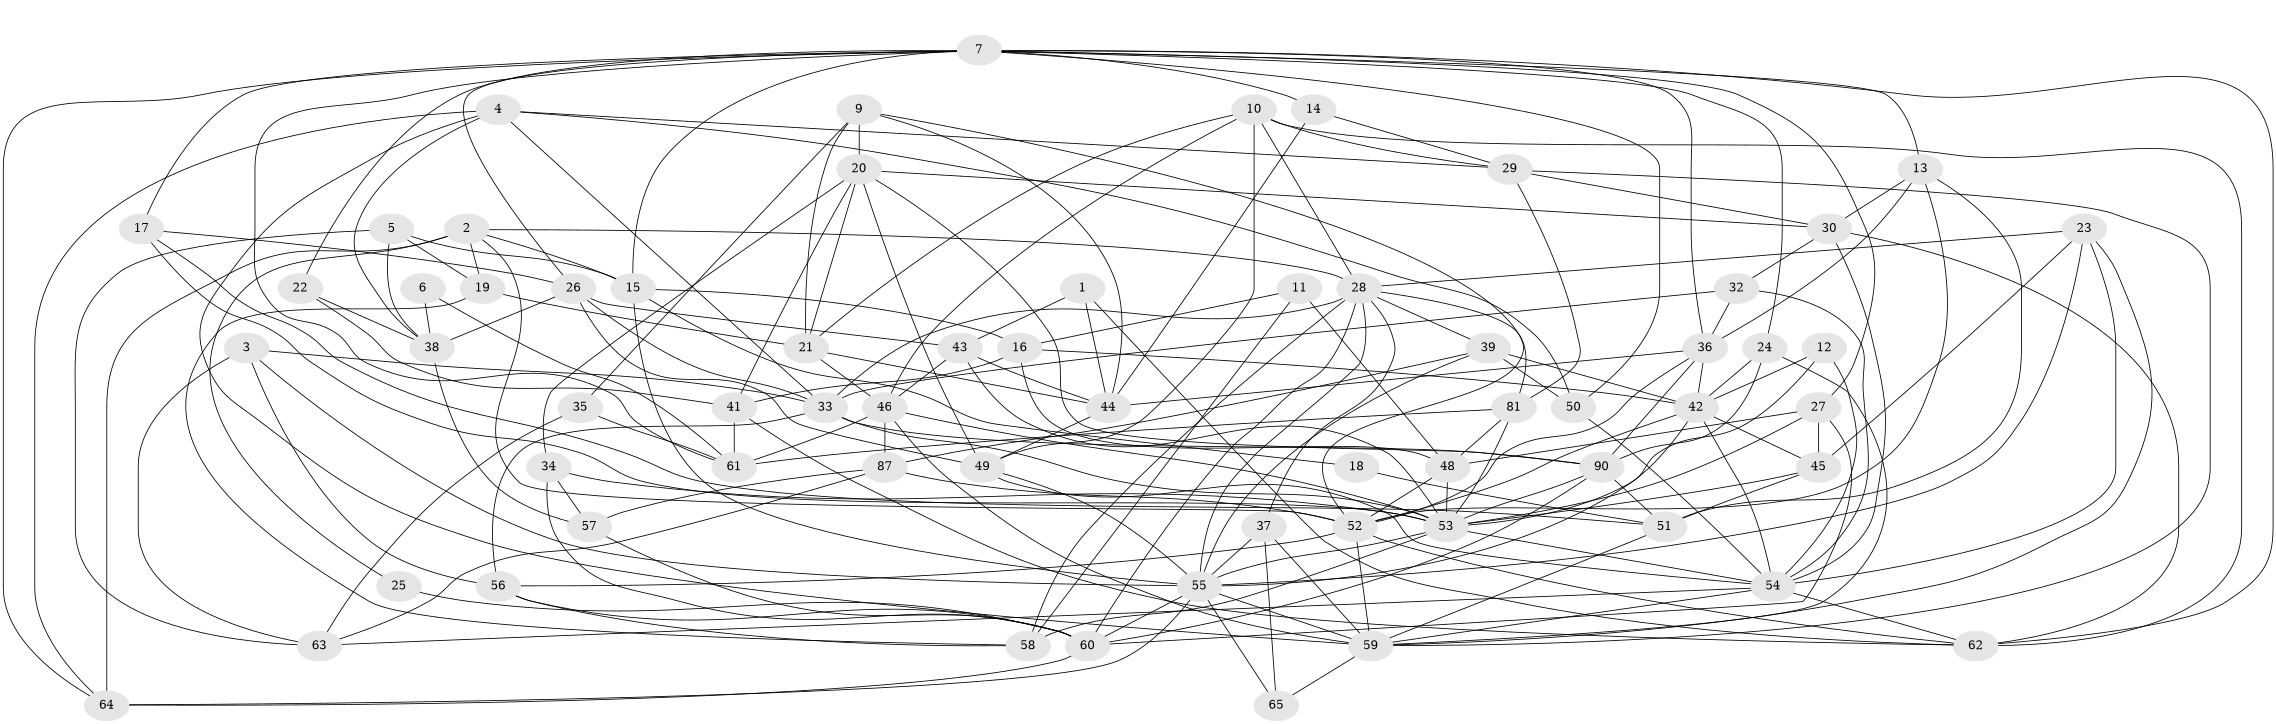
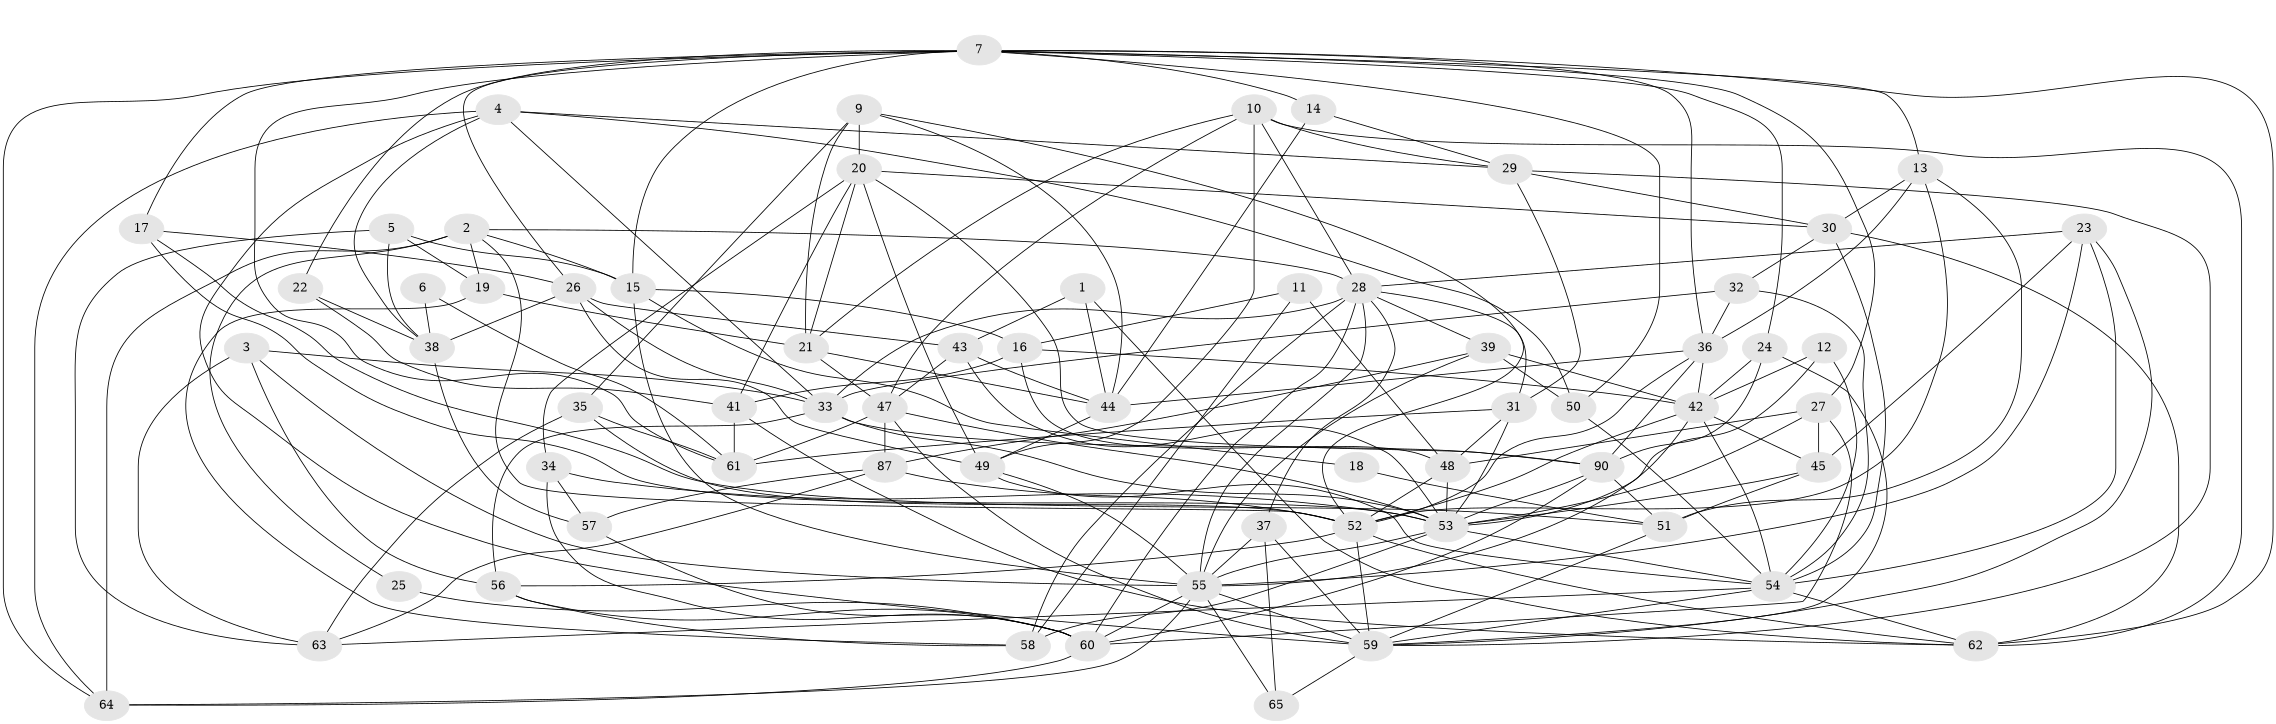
(885, 408) -> (885, 408)
(1514, 408) -> (1514, 408)
none -> (956, 504)
